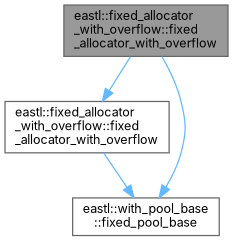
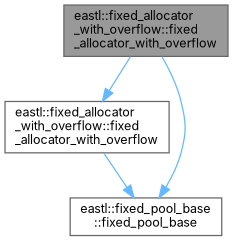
(146, 217) -> (146, 217)
